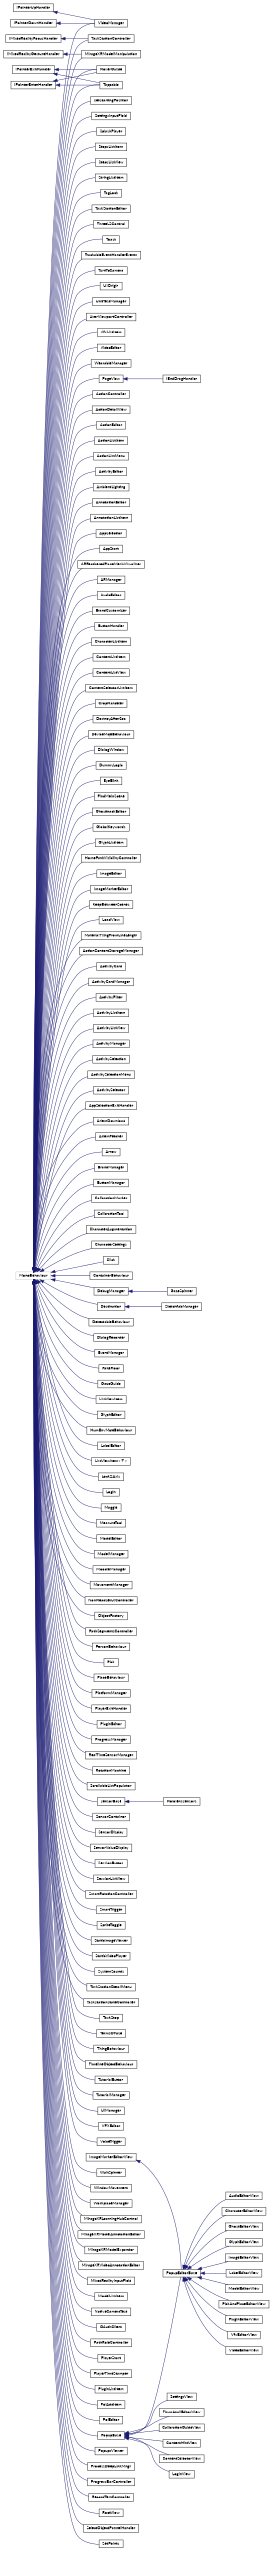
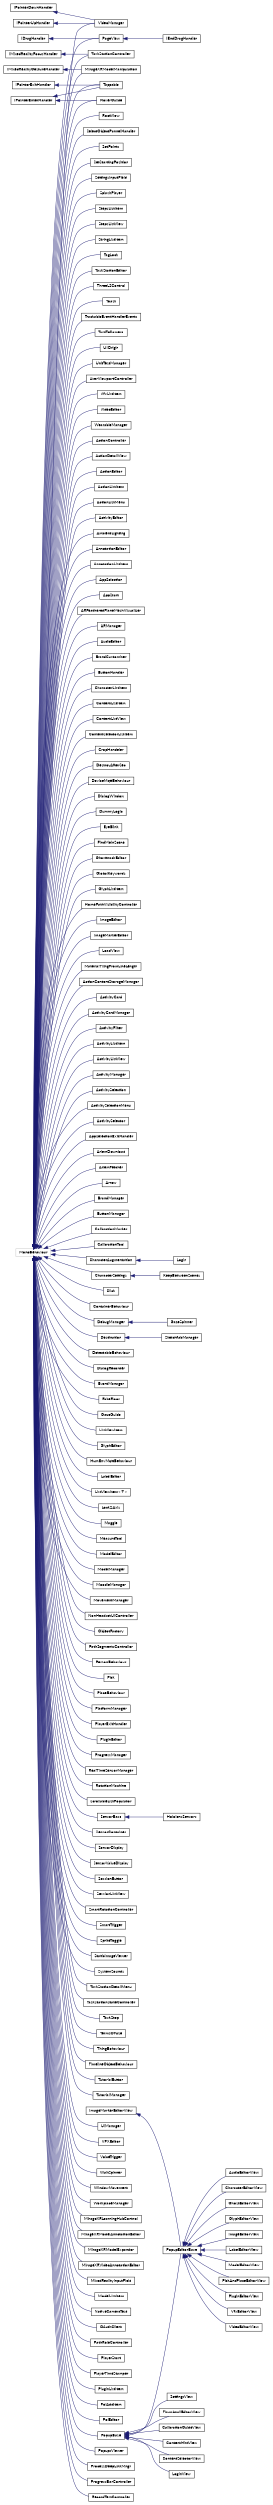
none -> (33, 39)
(79, 70) -> none
(48, 1082) -> (147, 1276)
(50, 1406) -> (157, 1260)
(111, 1956) -> none
